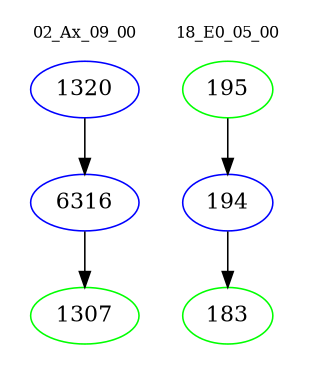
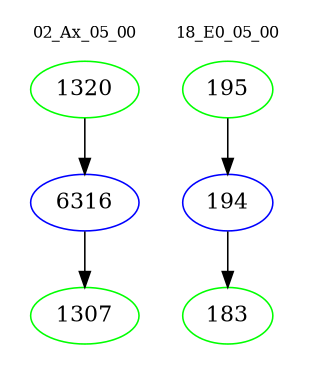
(85, 34) -> (85, 34)
(85, 90) -> (85, 90)
